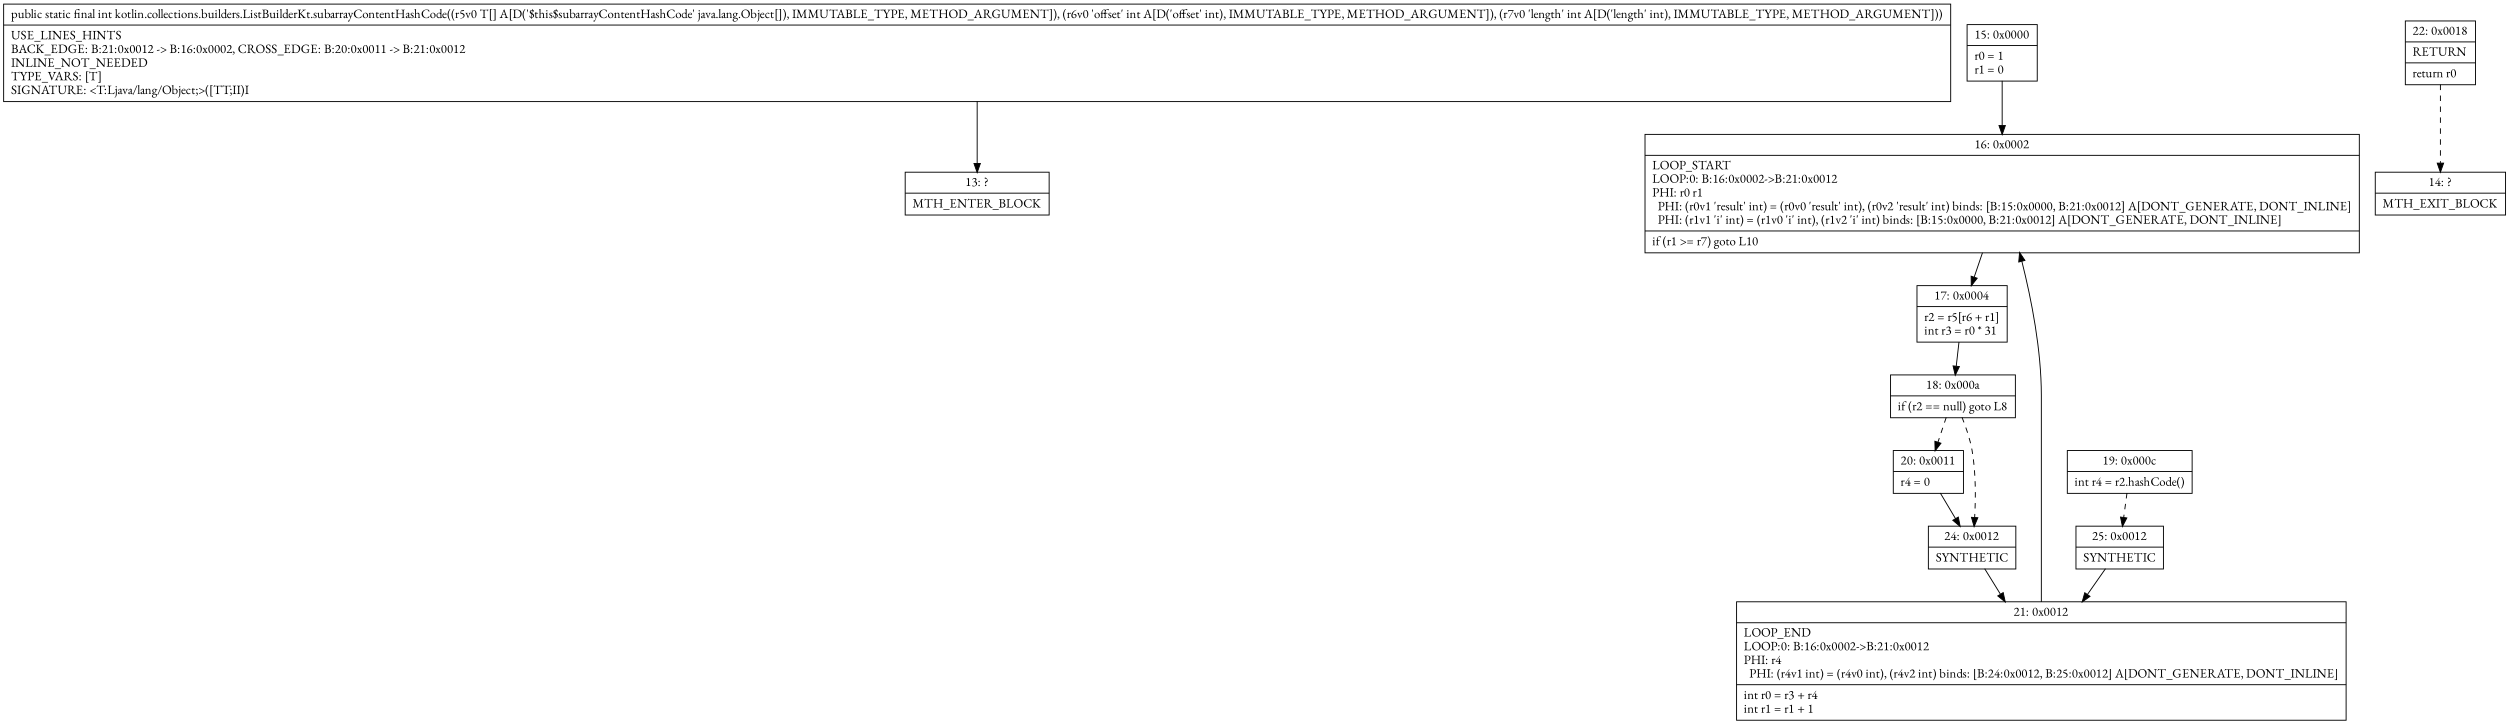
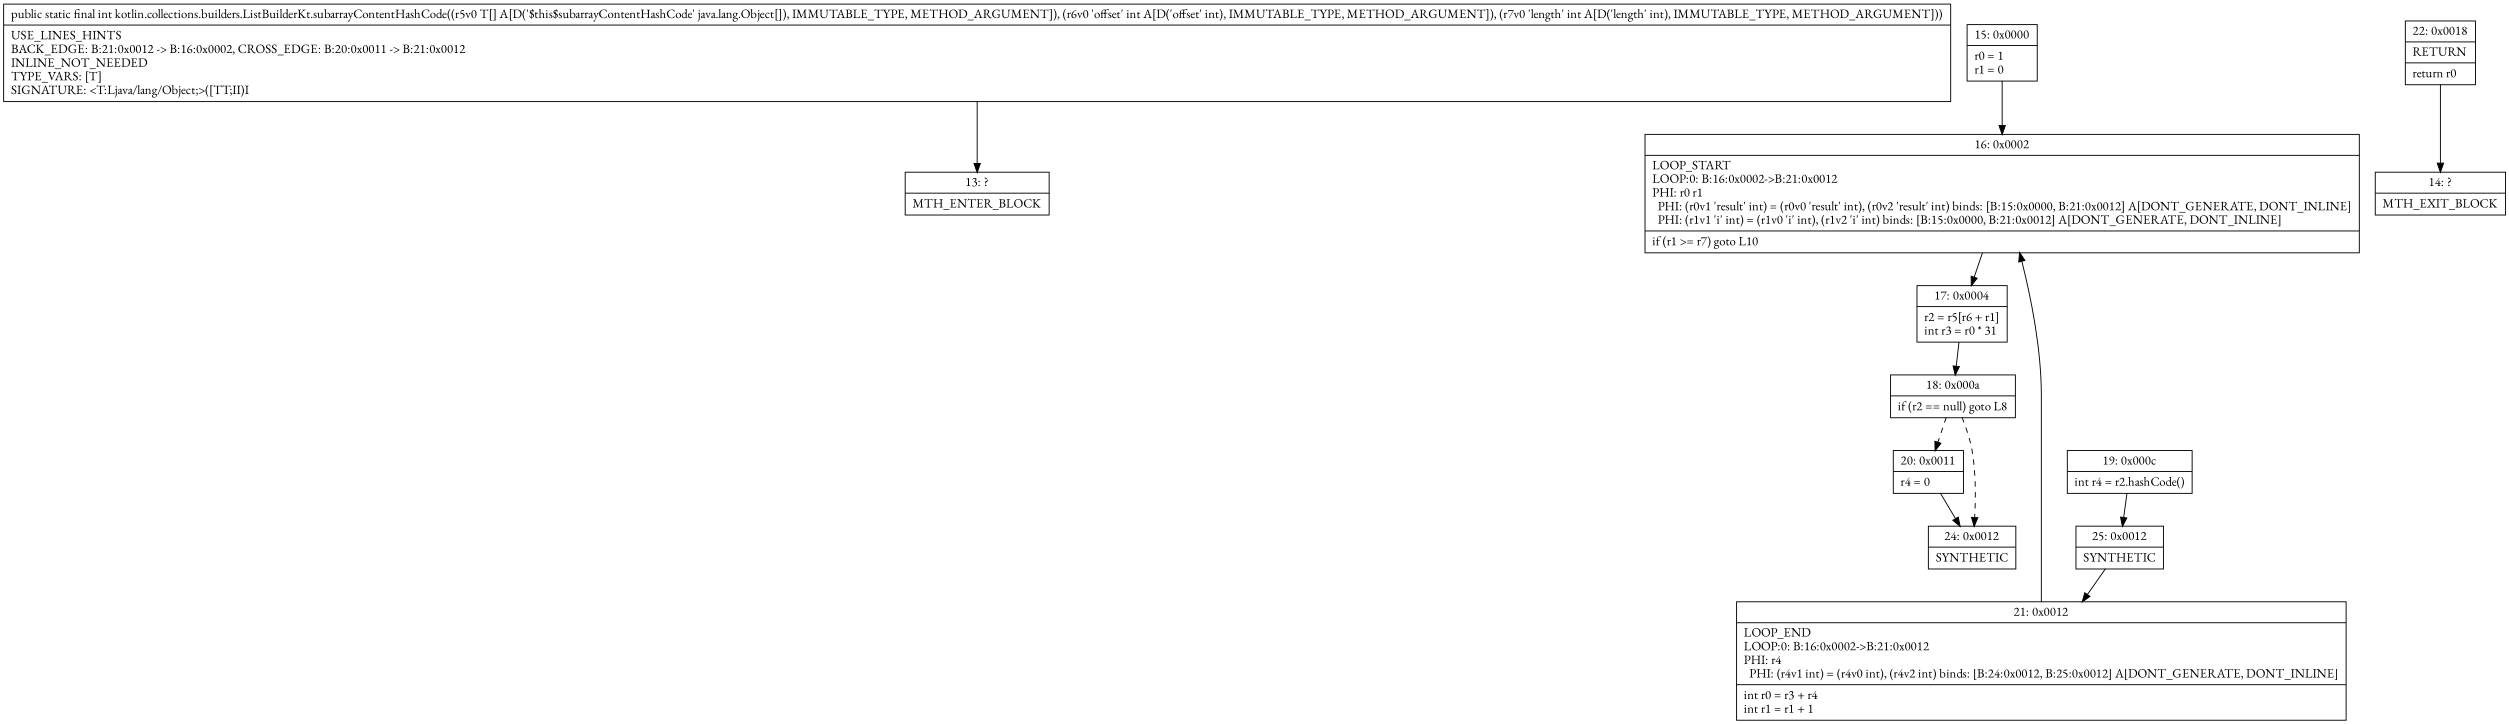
(2440, 124) -> (2440, 124)
(2125, 505) -> (2125, 505)
(1993, 581) -> none
